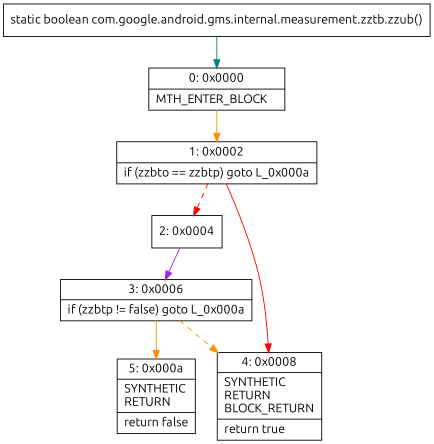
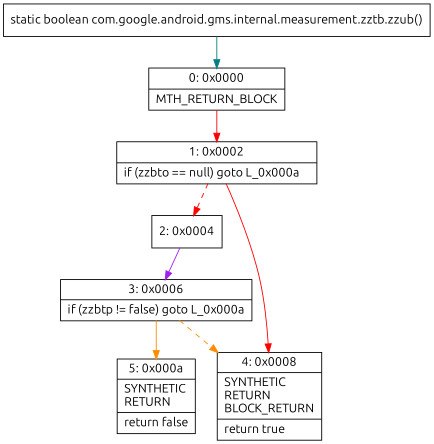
(212, 99) -> (217, 99)
(217, 122) -> (217, 122)
(217, 173) -> (212, 173)
